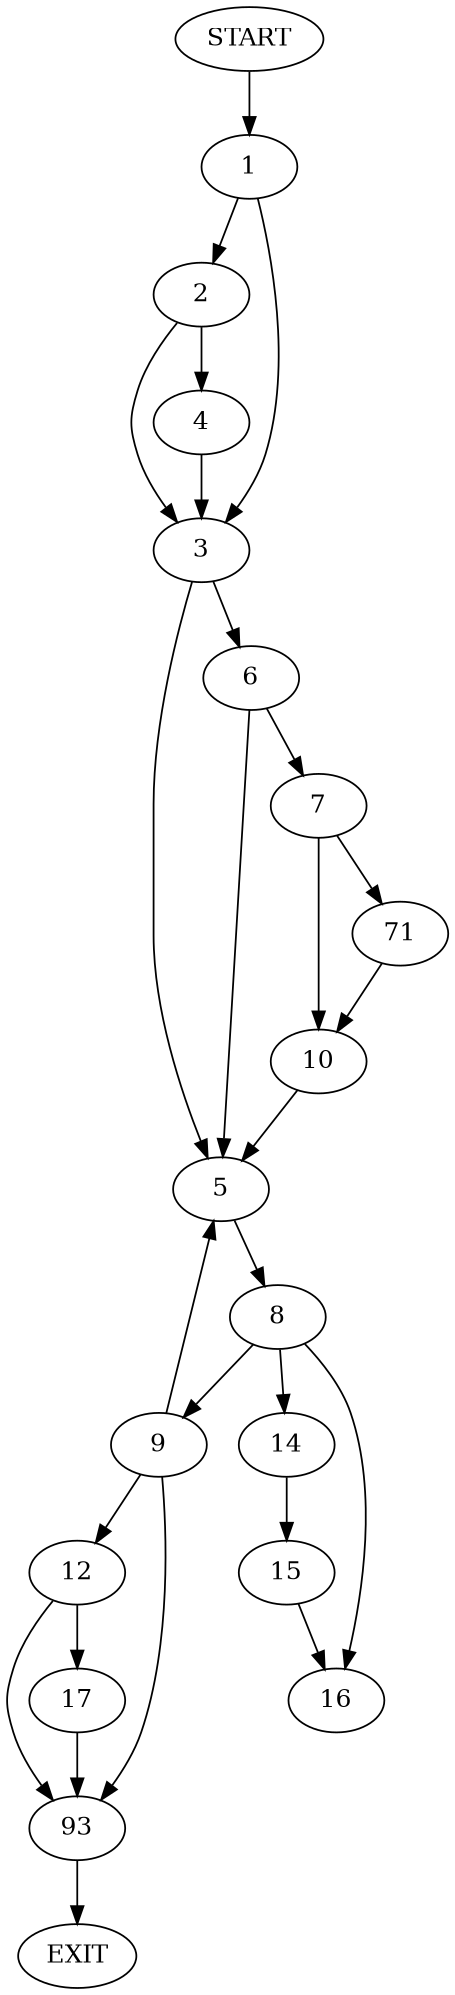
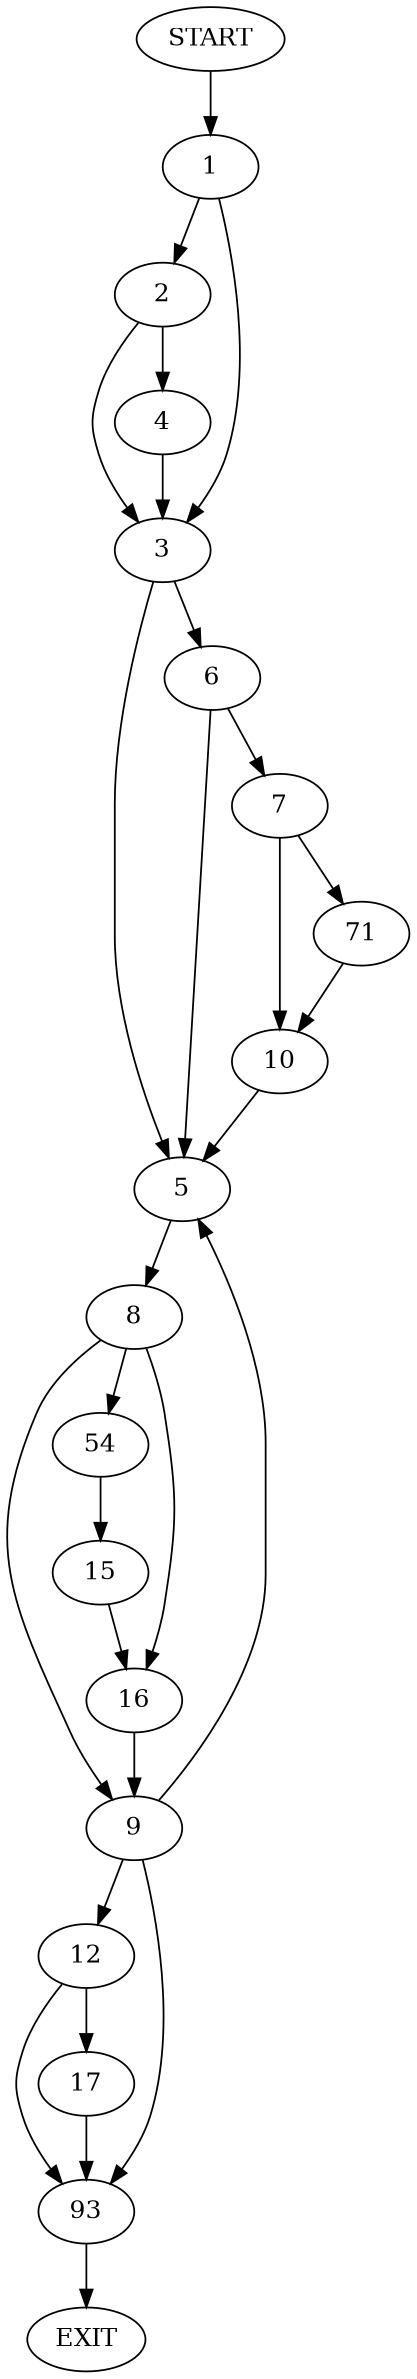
(287, 1445) -> (101, 1445)
none -> (134, 1756)
